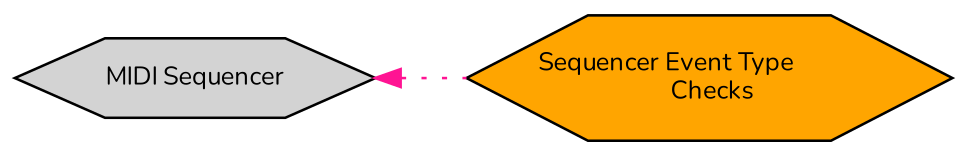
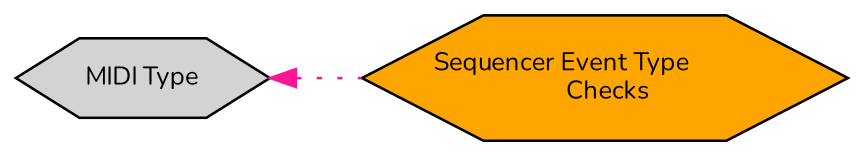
(195, 78) -> (143, 78)
